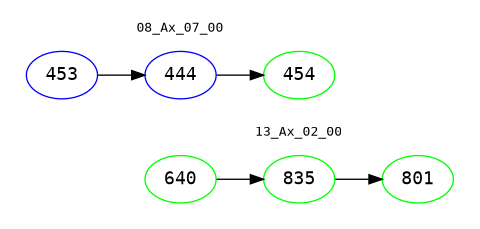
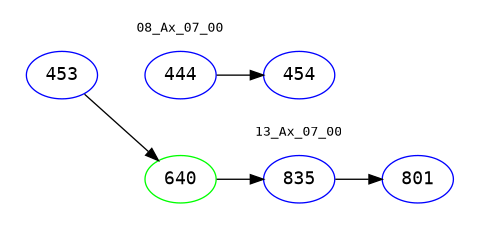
(115, 75) -> (117, 123)
(299, 75) -> (299, 75)
(299, 132) -> (299, 132)
(299, 179) -> (299, 179)
(418, 179) -> (418, 179)
